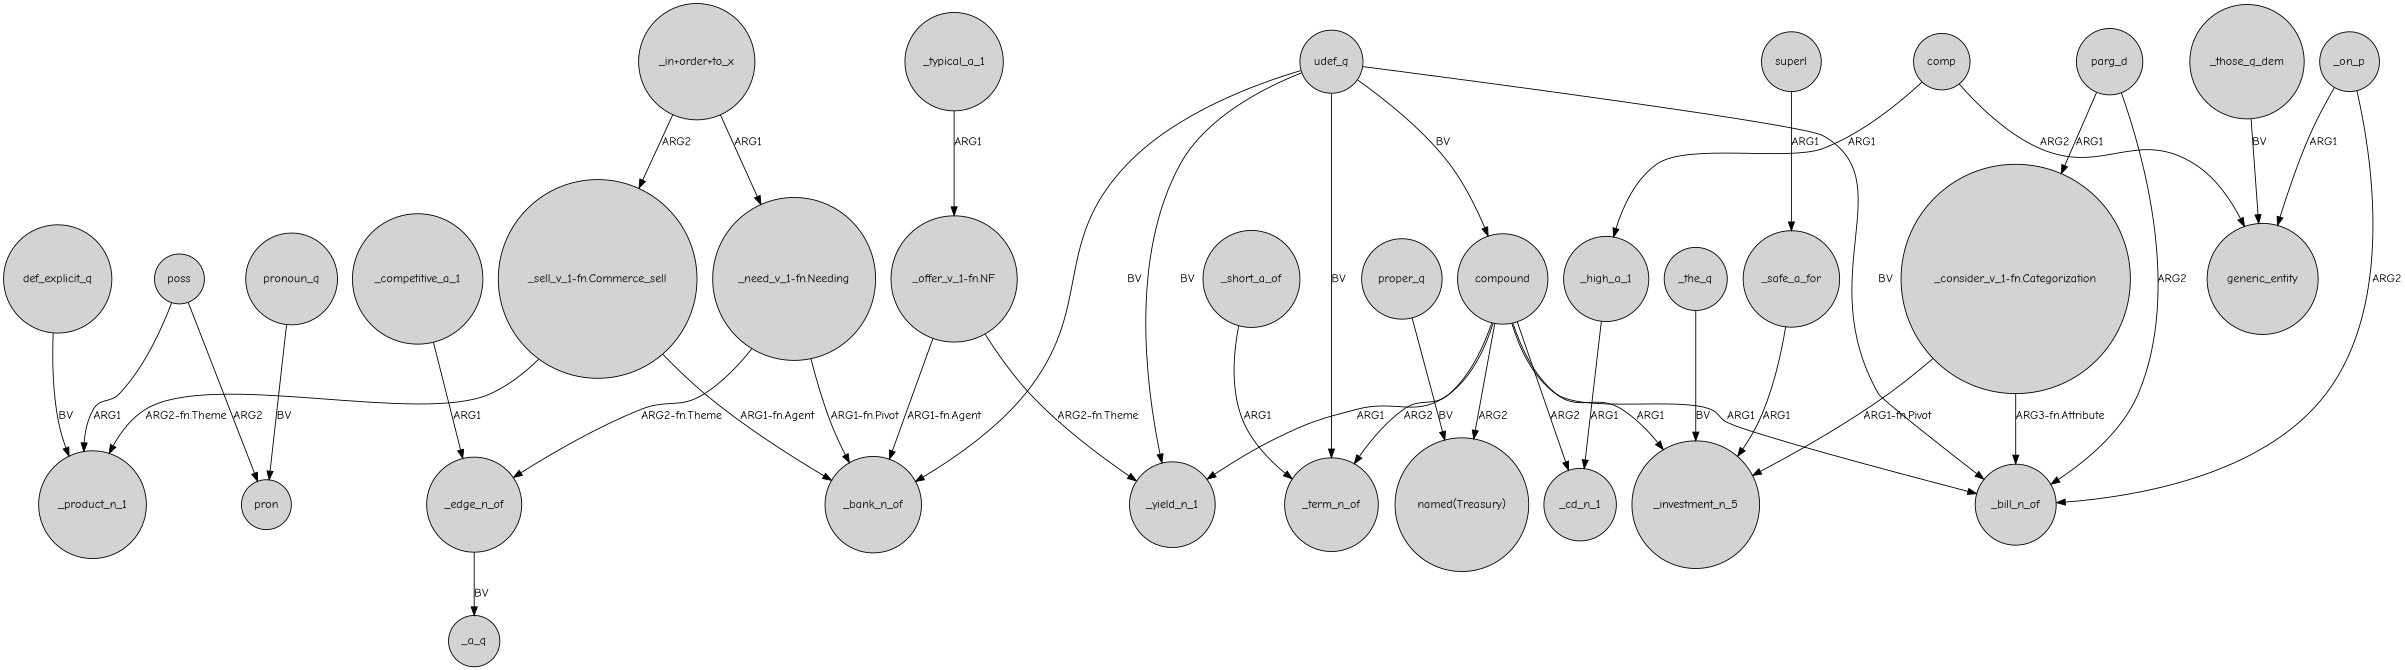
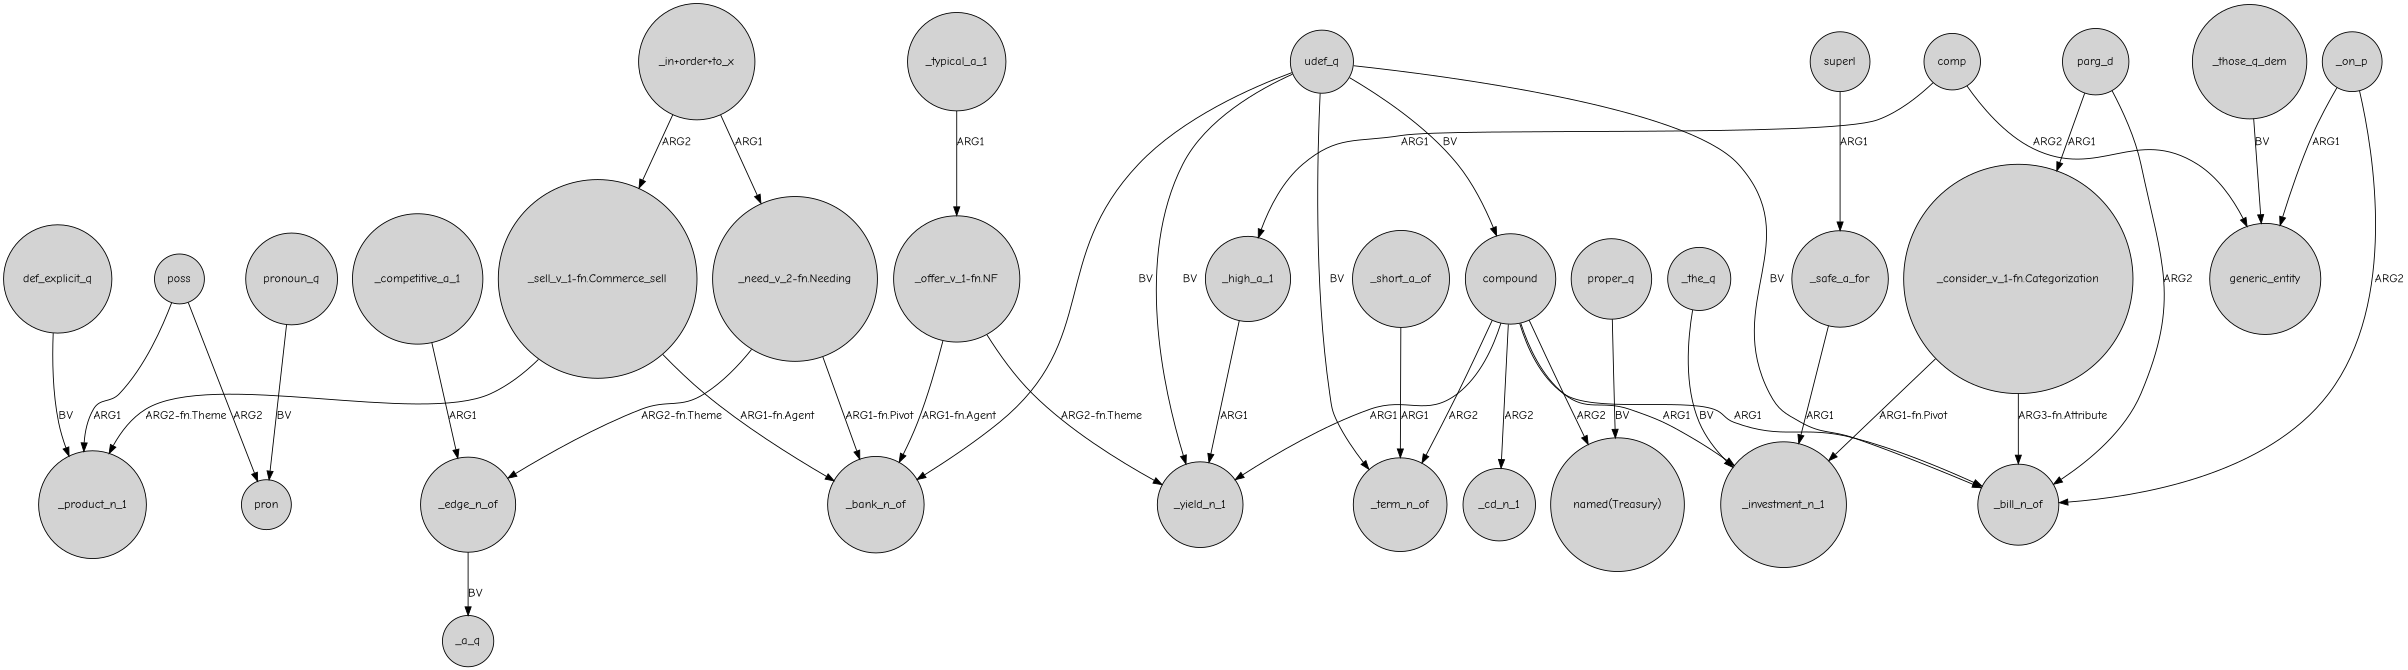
(794, 279) -> (795, 279)
(1593, 390) -> (1225, 387)
(1696, 505) -> (1784, 505)
